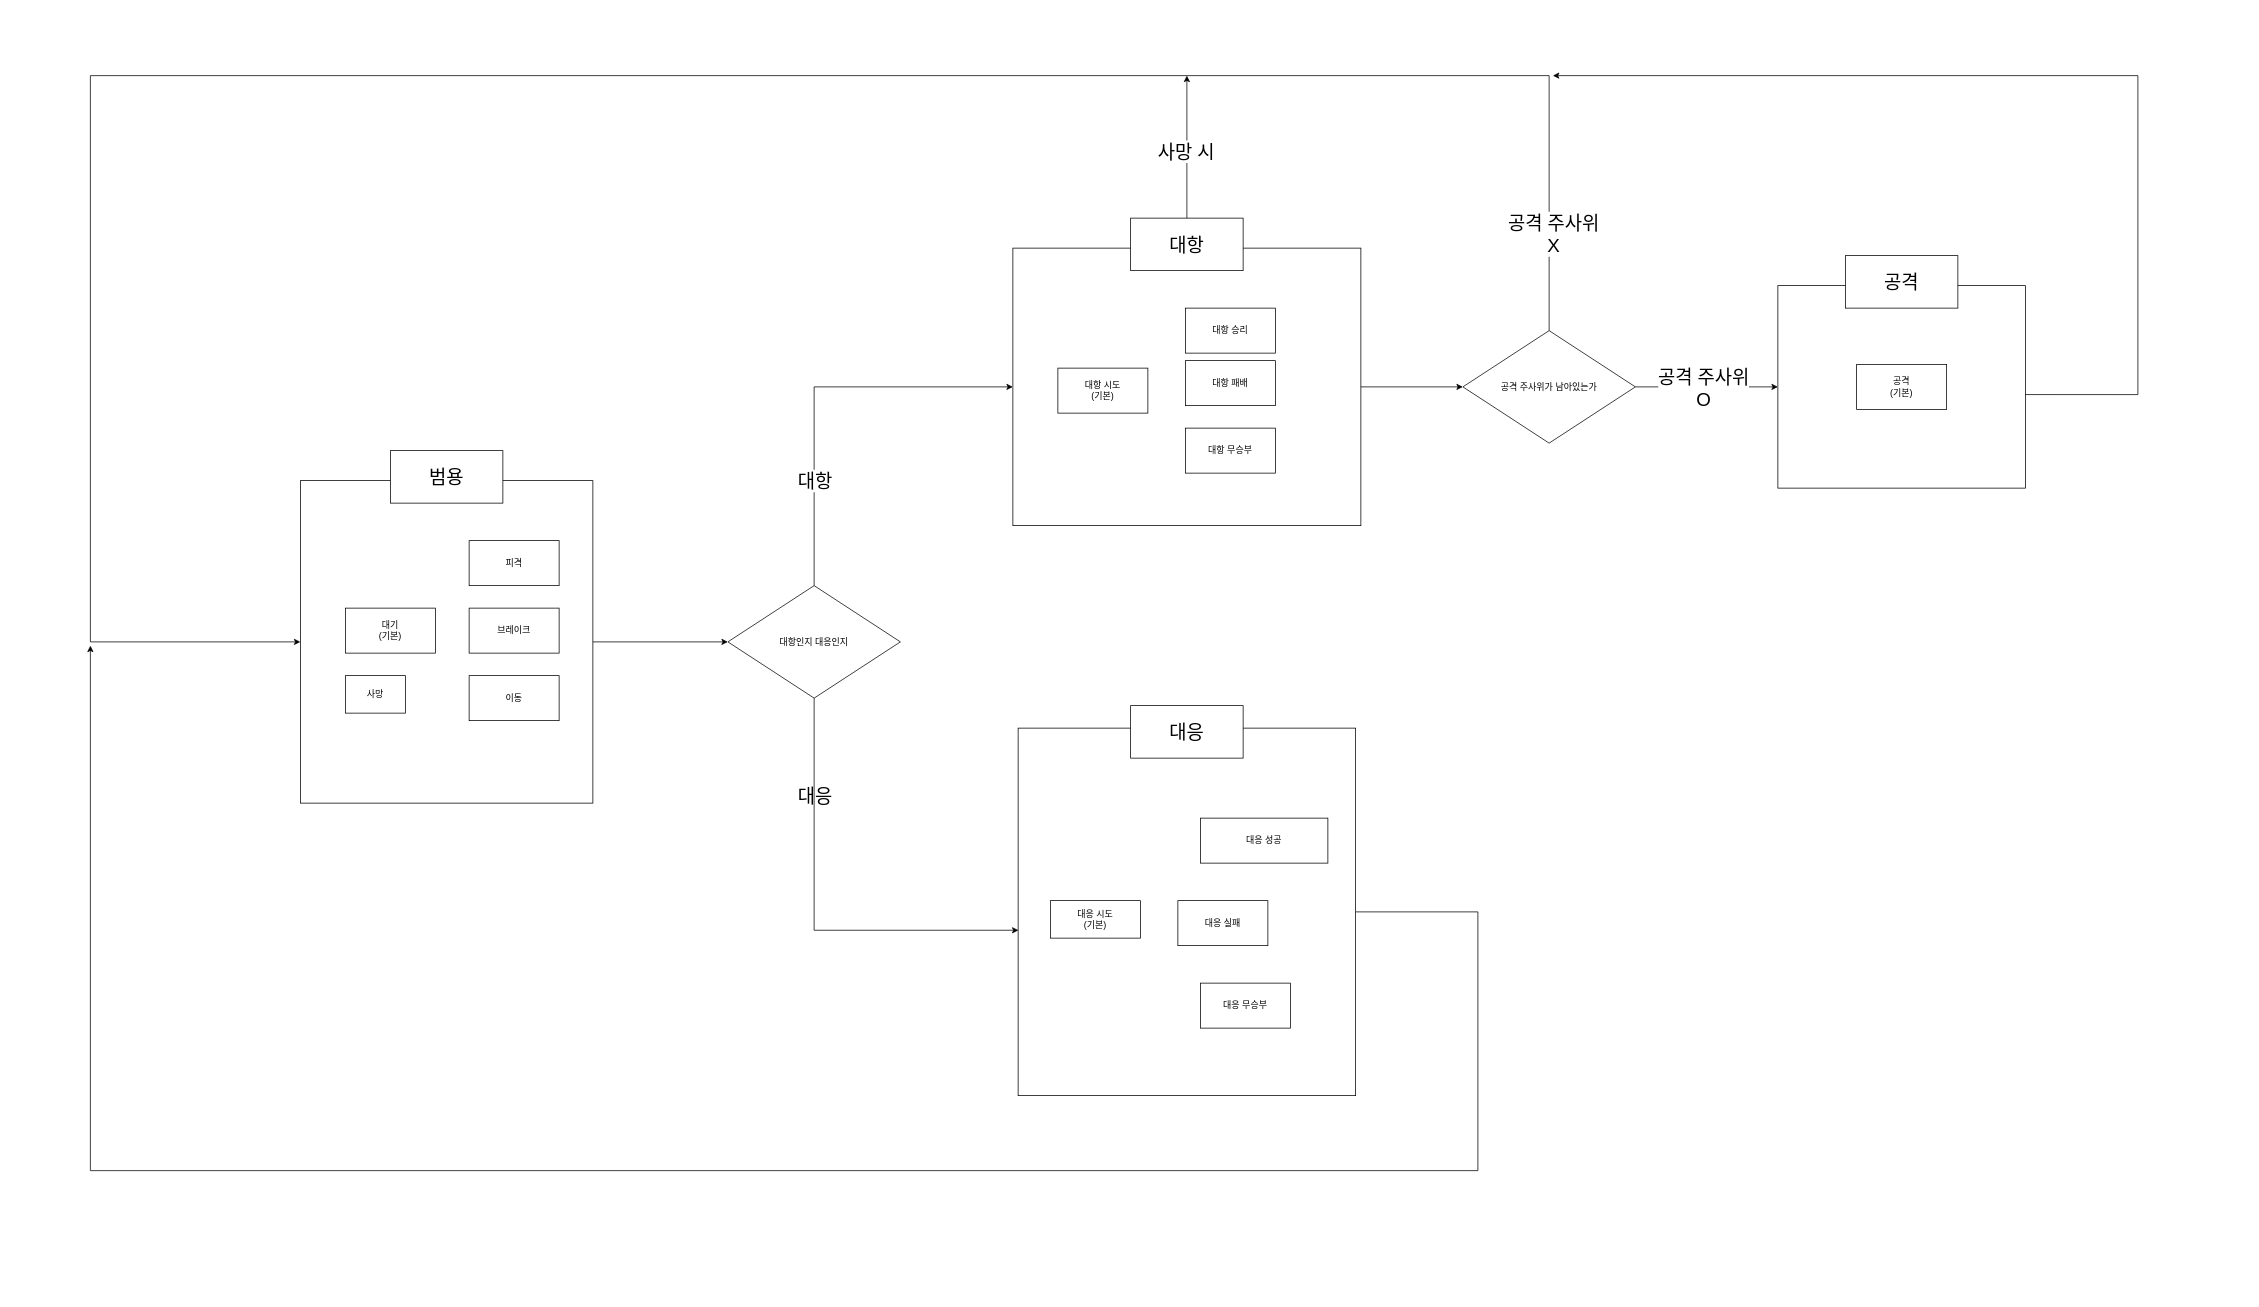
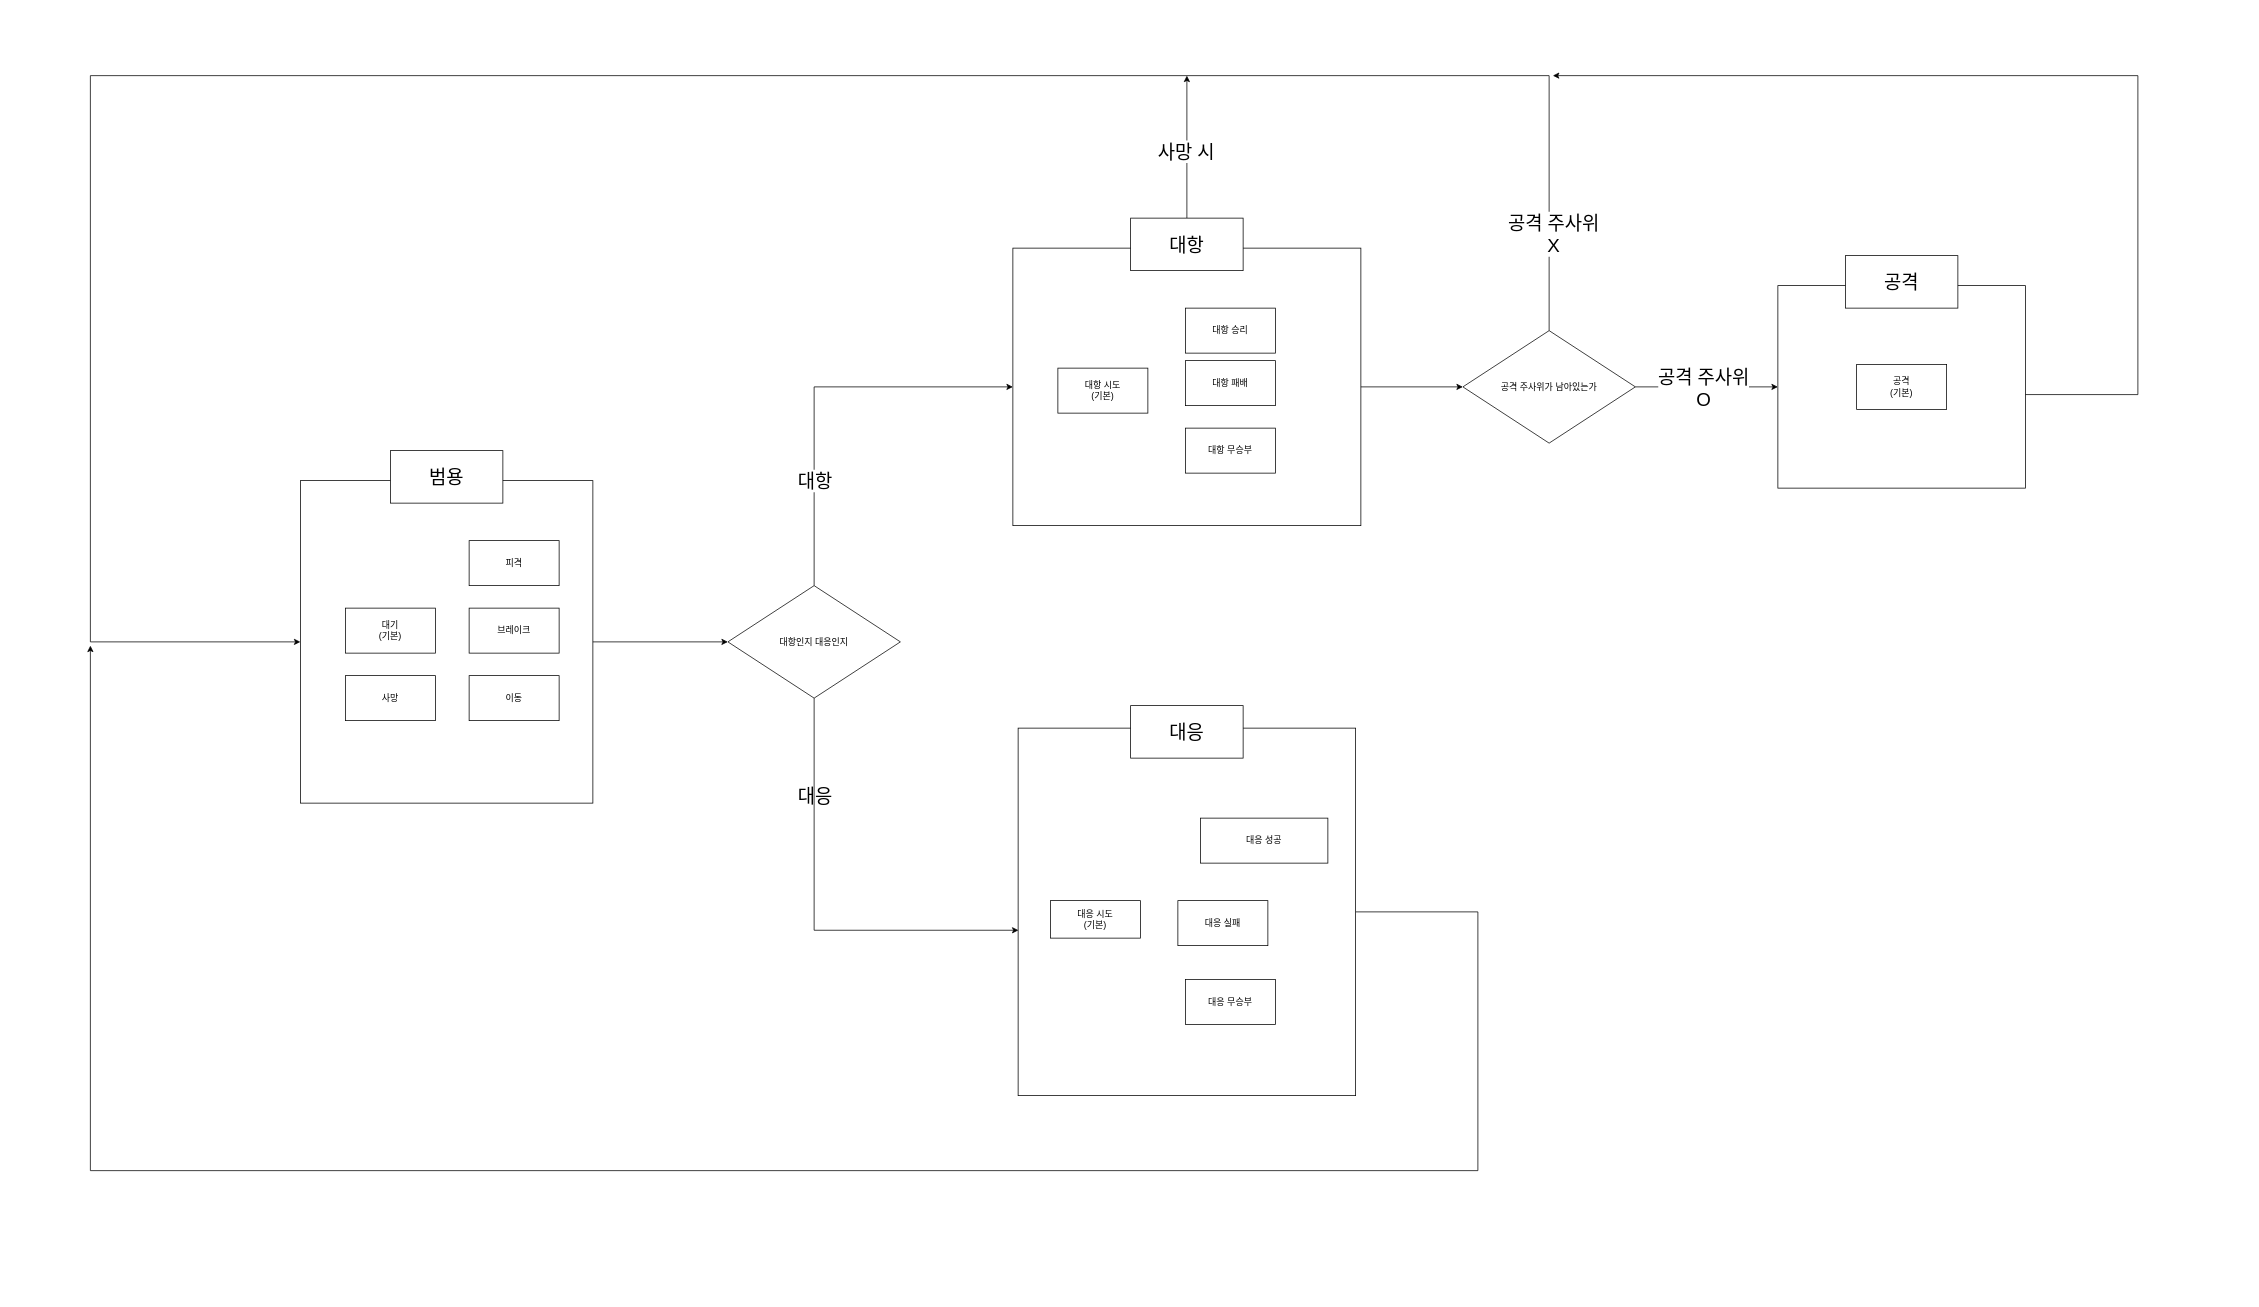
(375, 694) -> (390, 698)
(1245, 1005) -> (1230, 1002)
